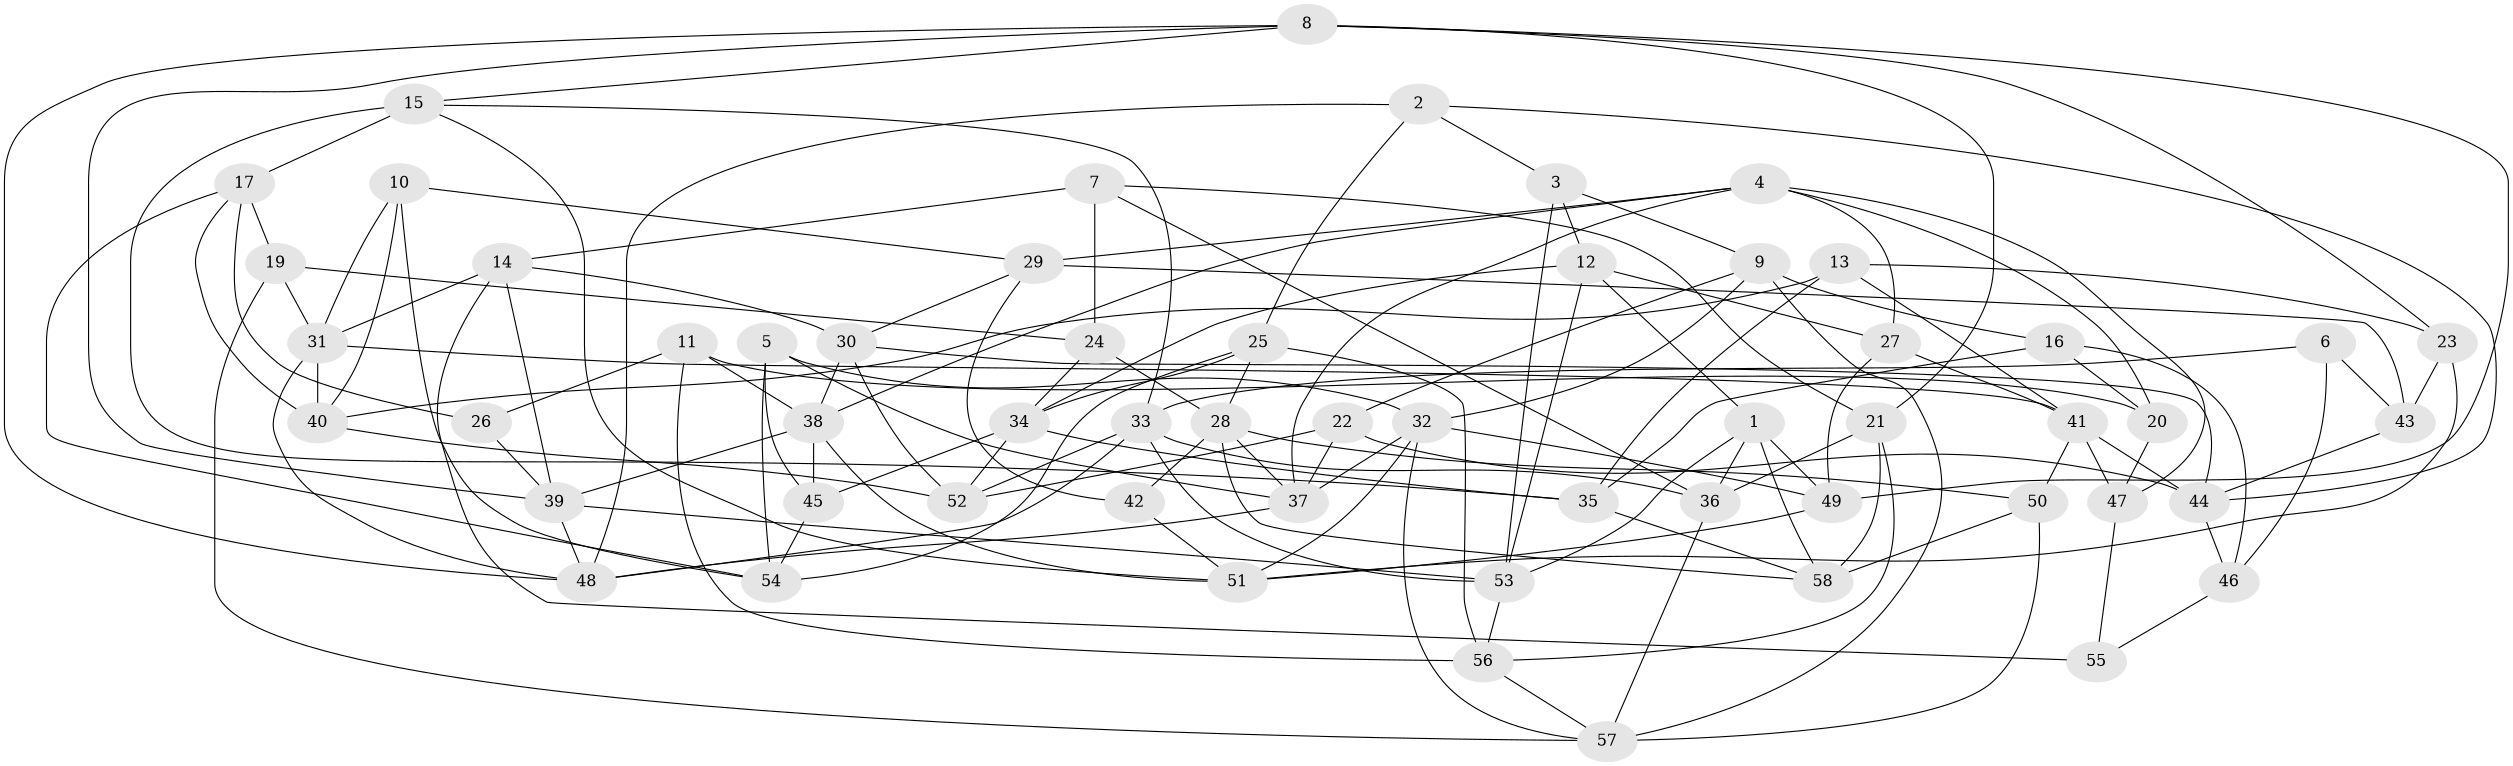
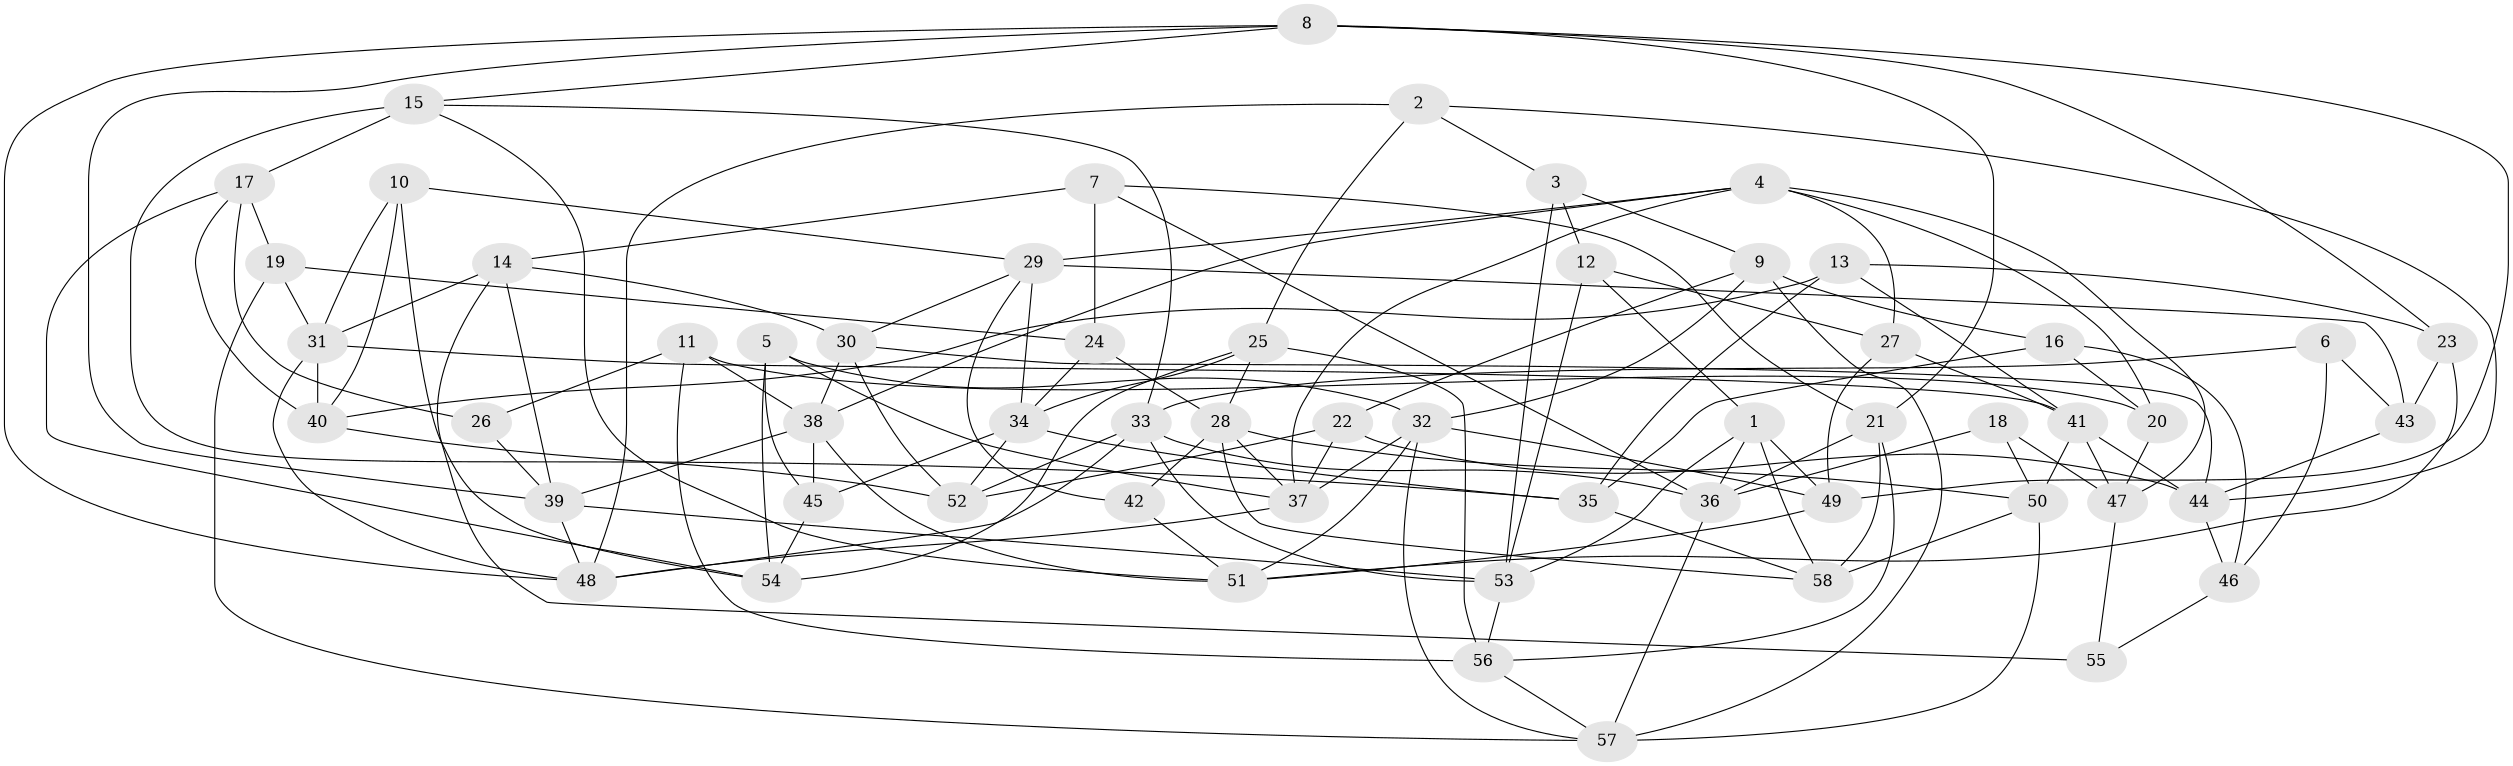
(1303, 301) -> (1027, 343)
none -> (1998, 423)
